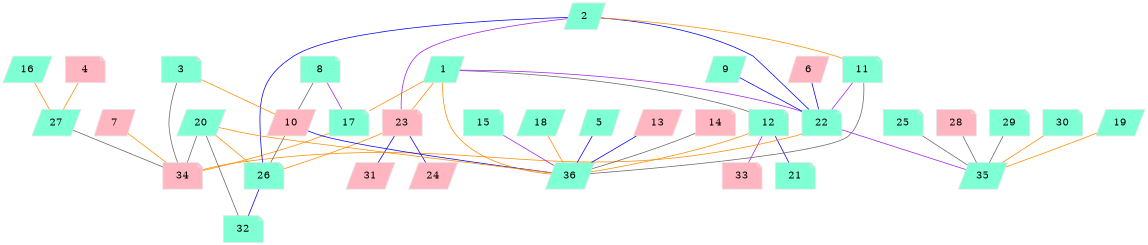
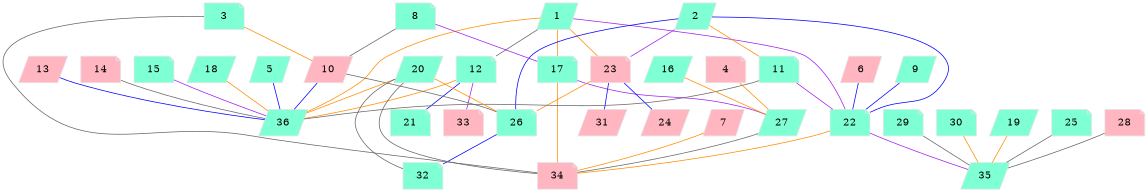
none -> (657, 96)
